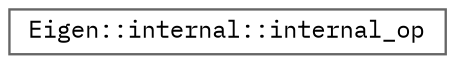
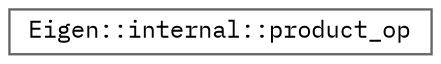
(228, 32) -> (221, 32)
